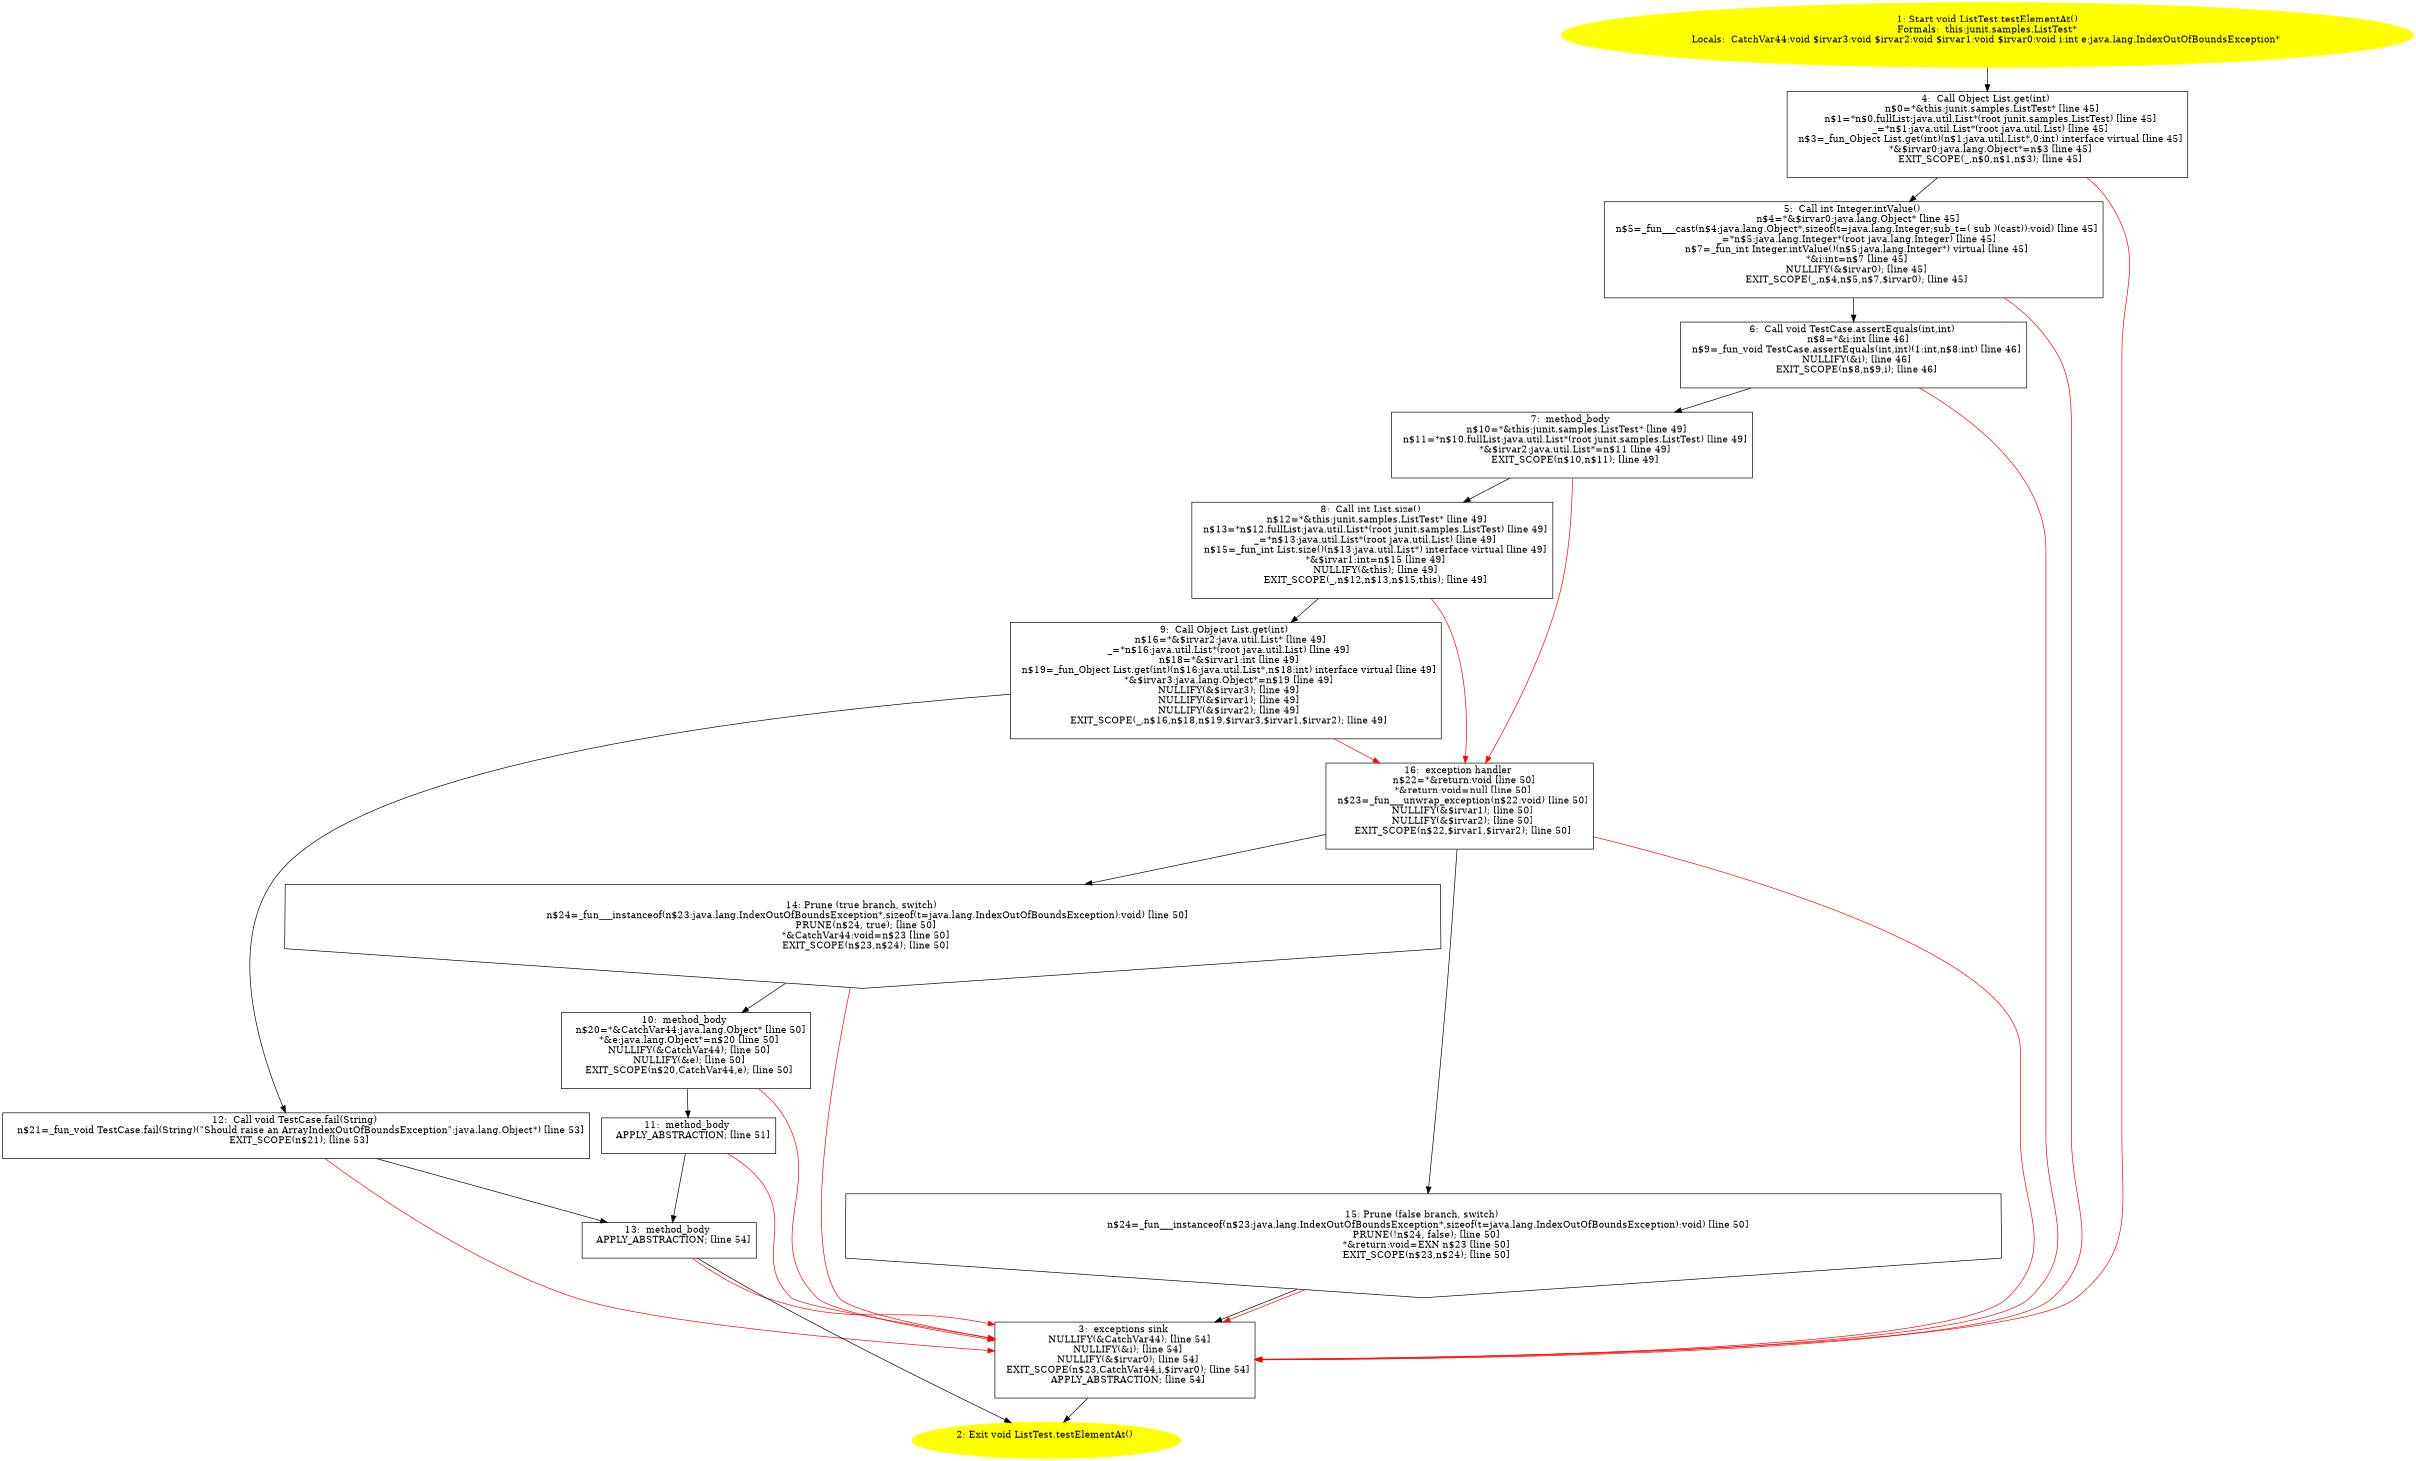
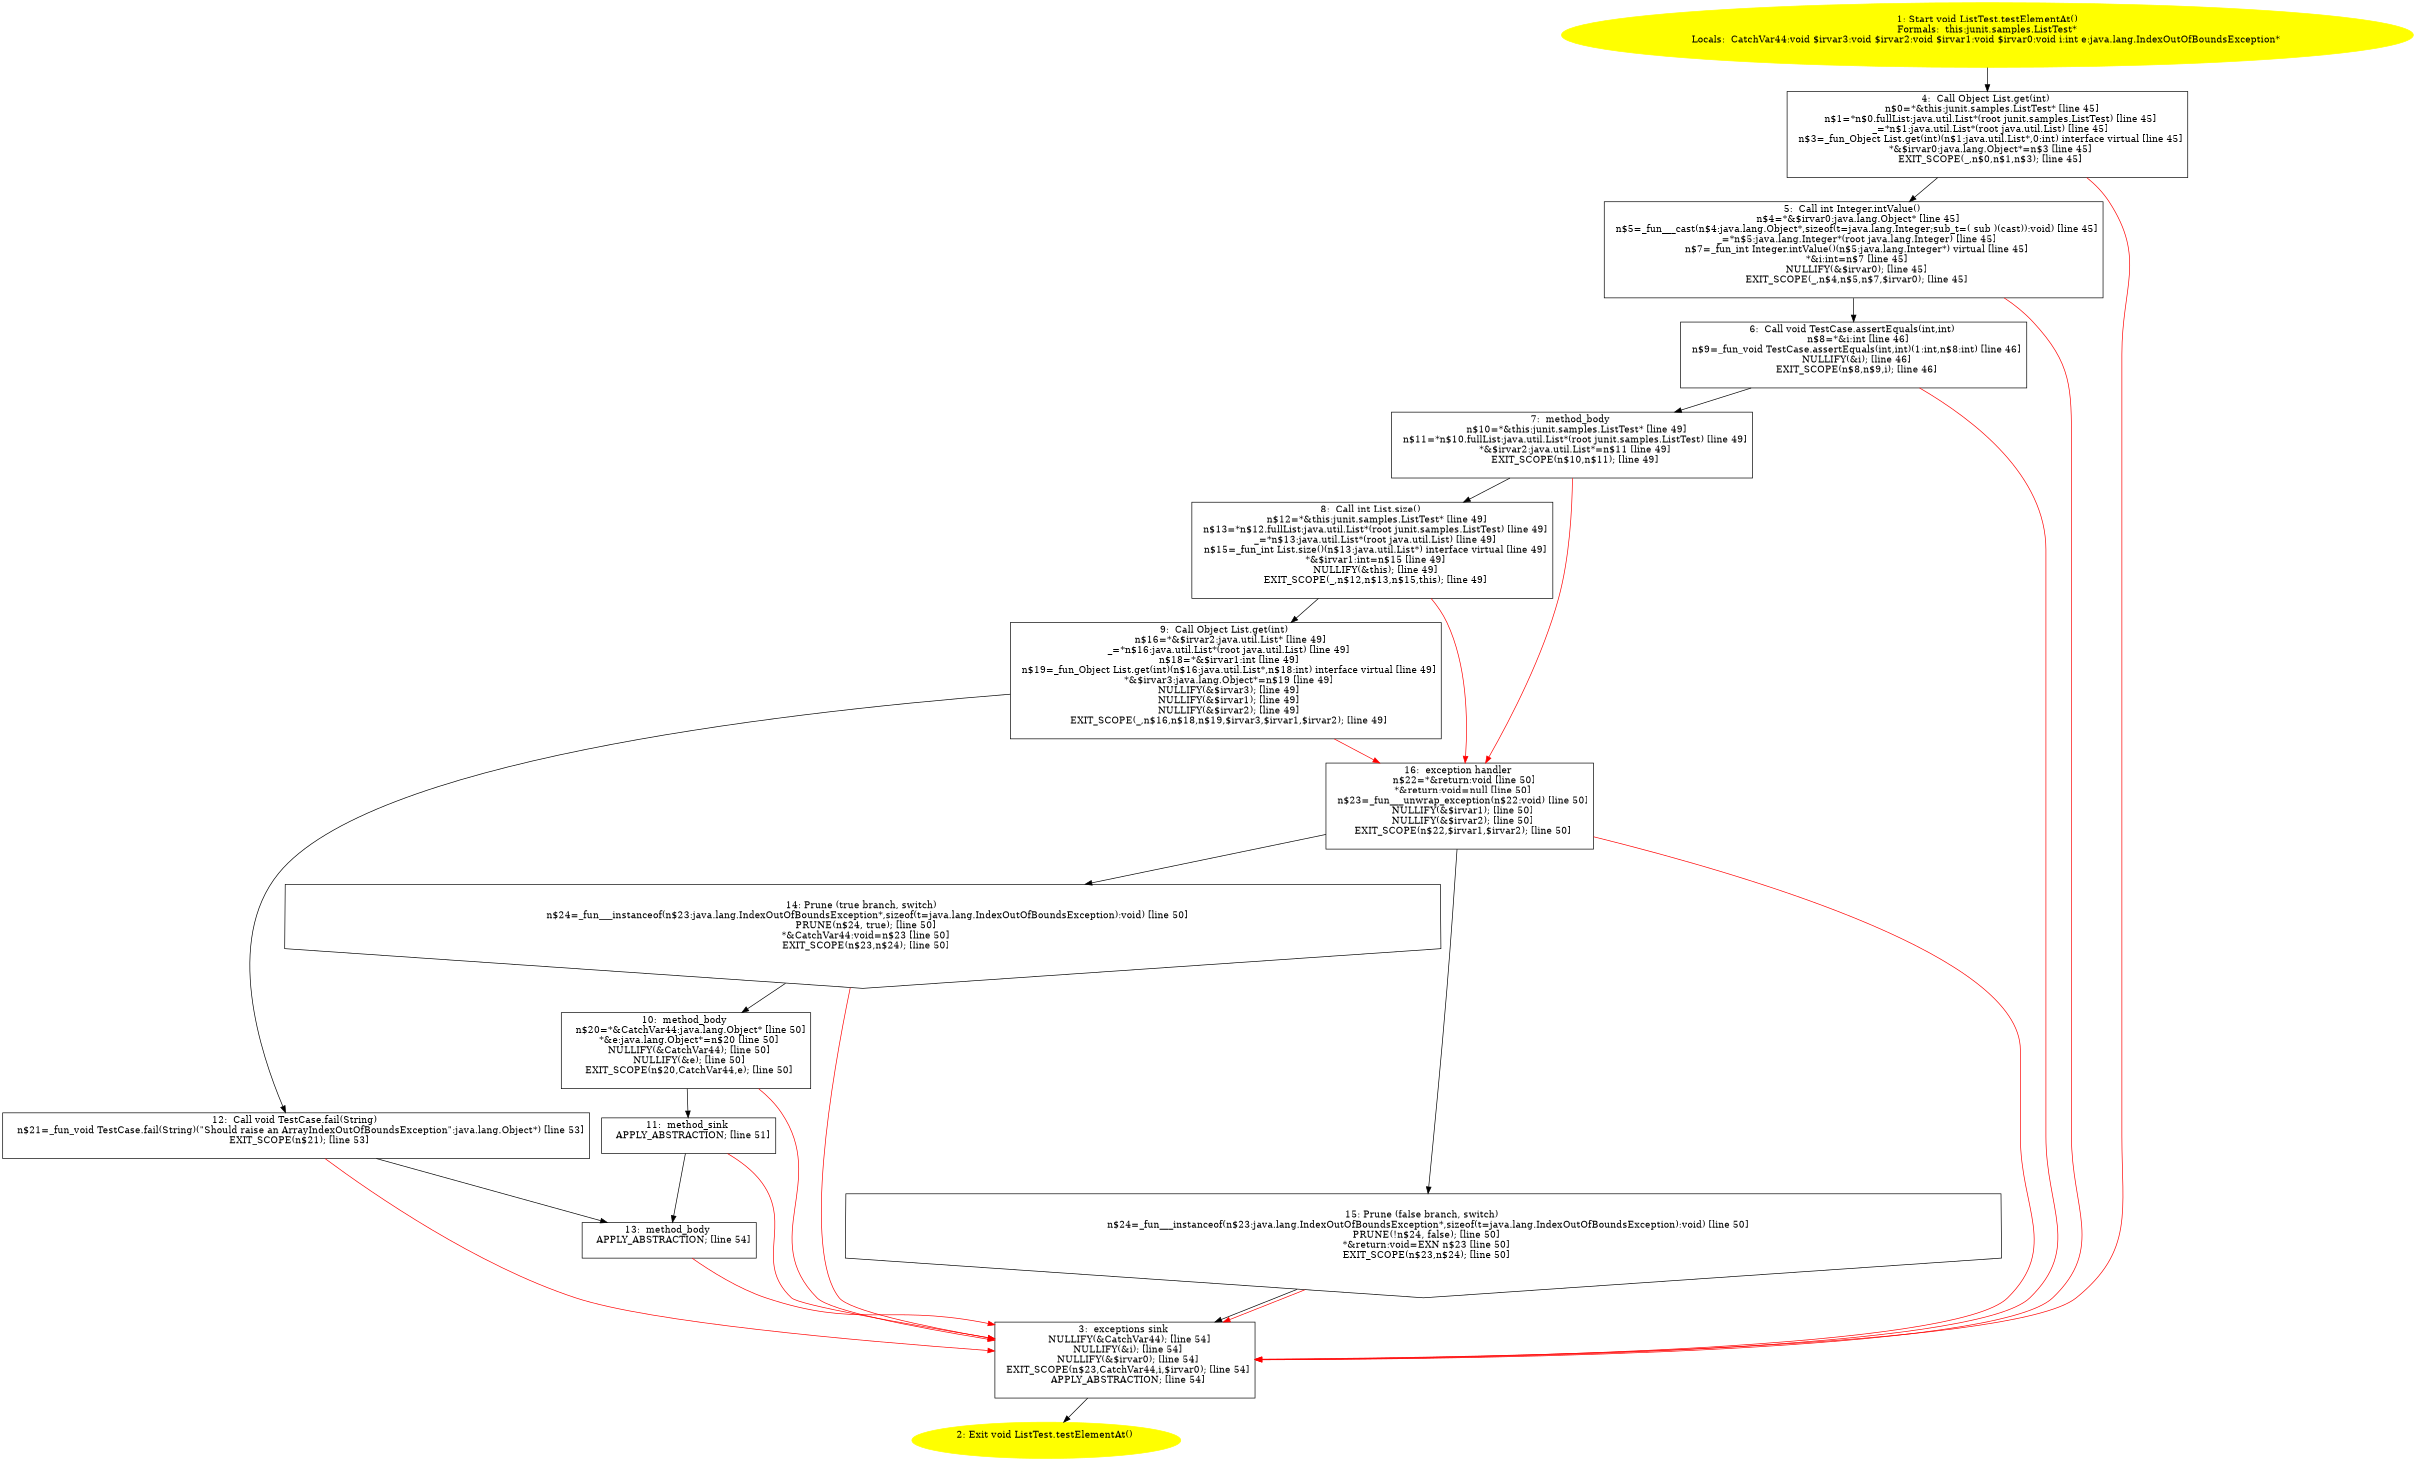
(689, 1136) -> (689, 1136)
(857, 1346) -> none
